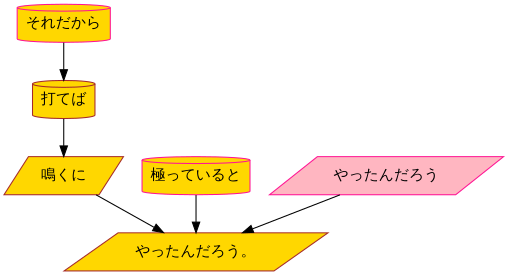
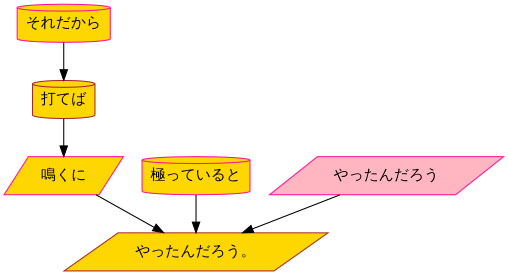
(64, 176) -> (64, 176)
